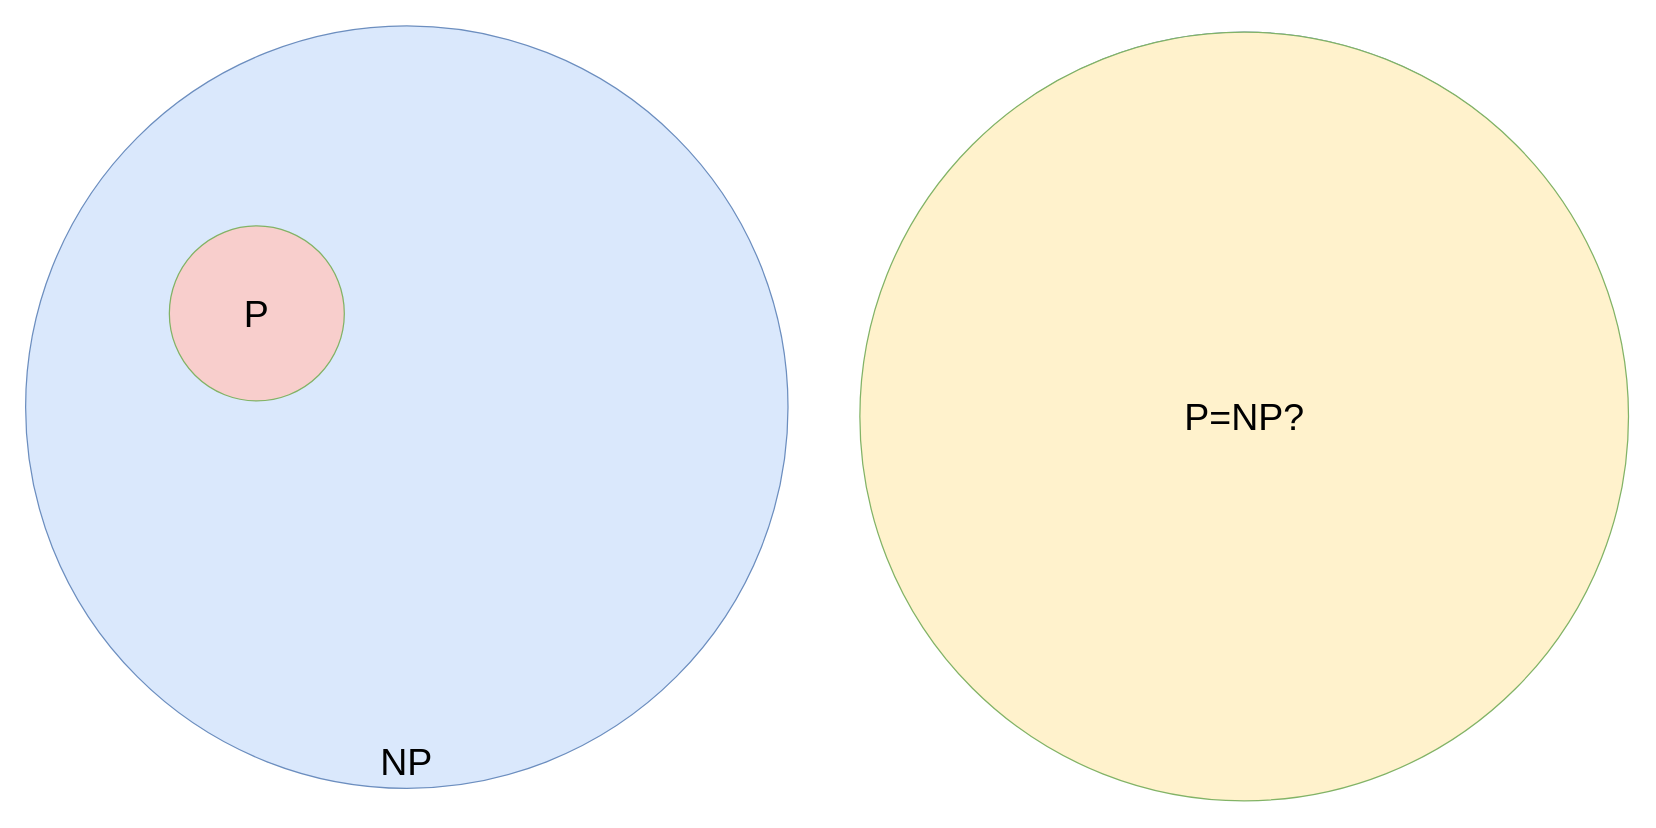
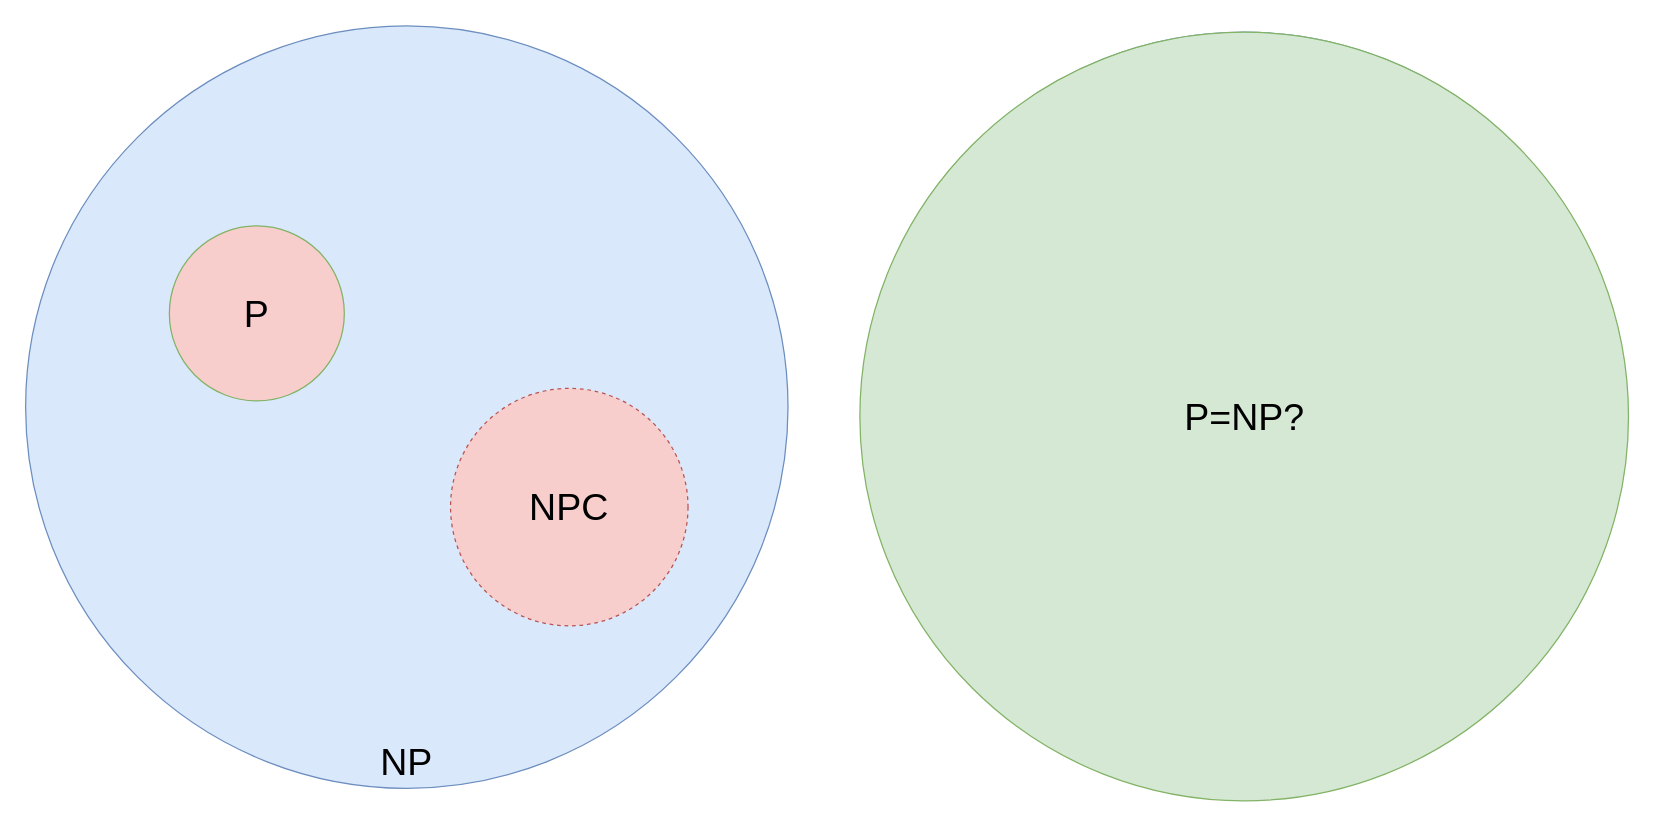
(1244, 416) -> (1244, 416)
none -> (569, 507)
